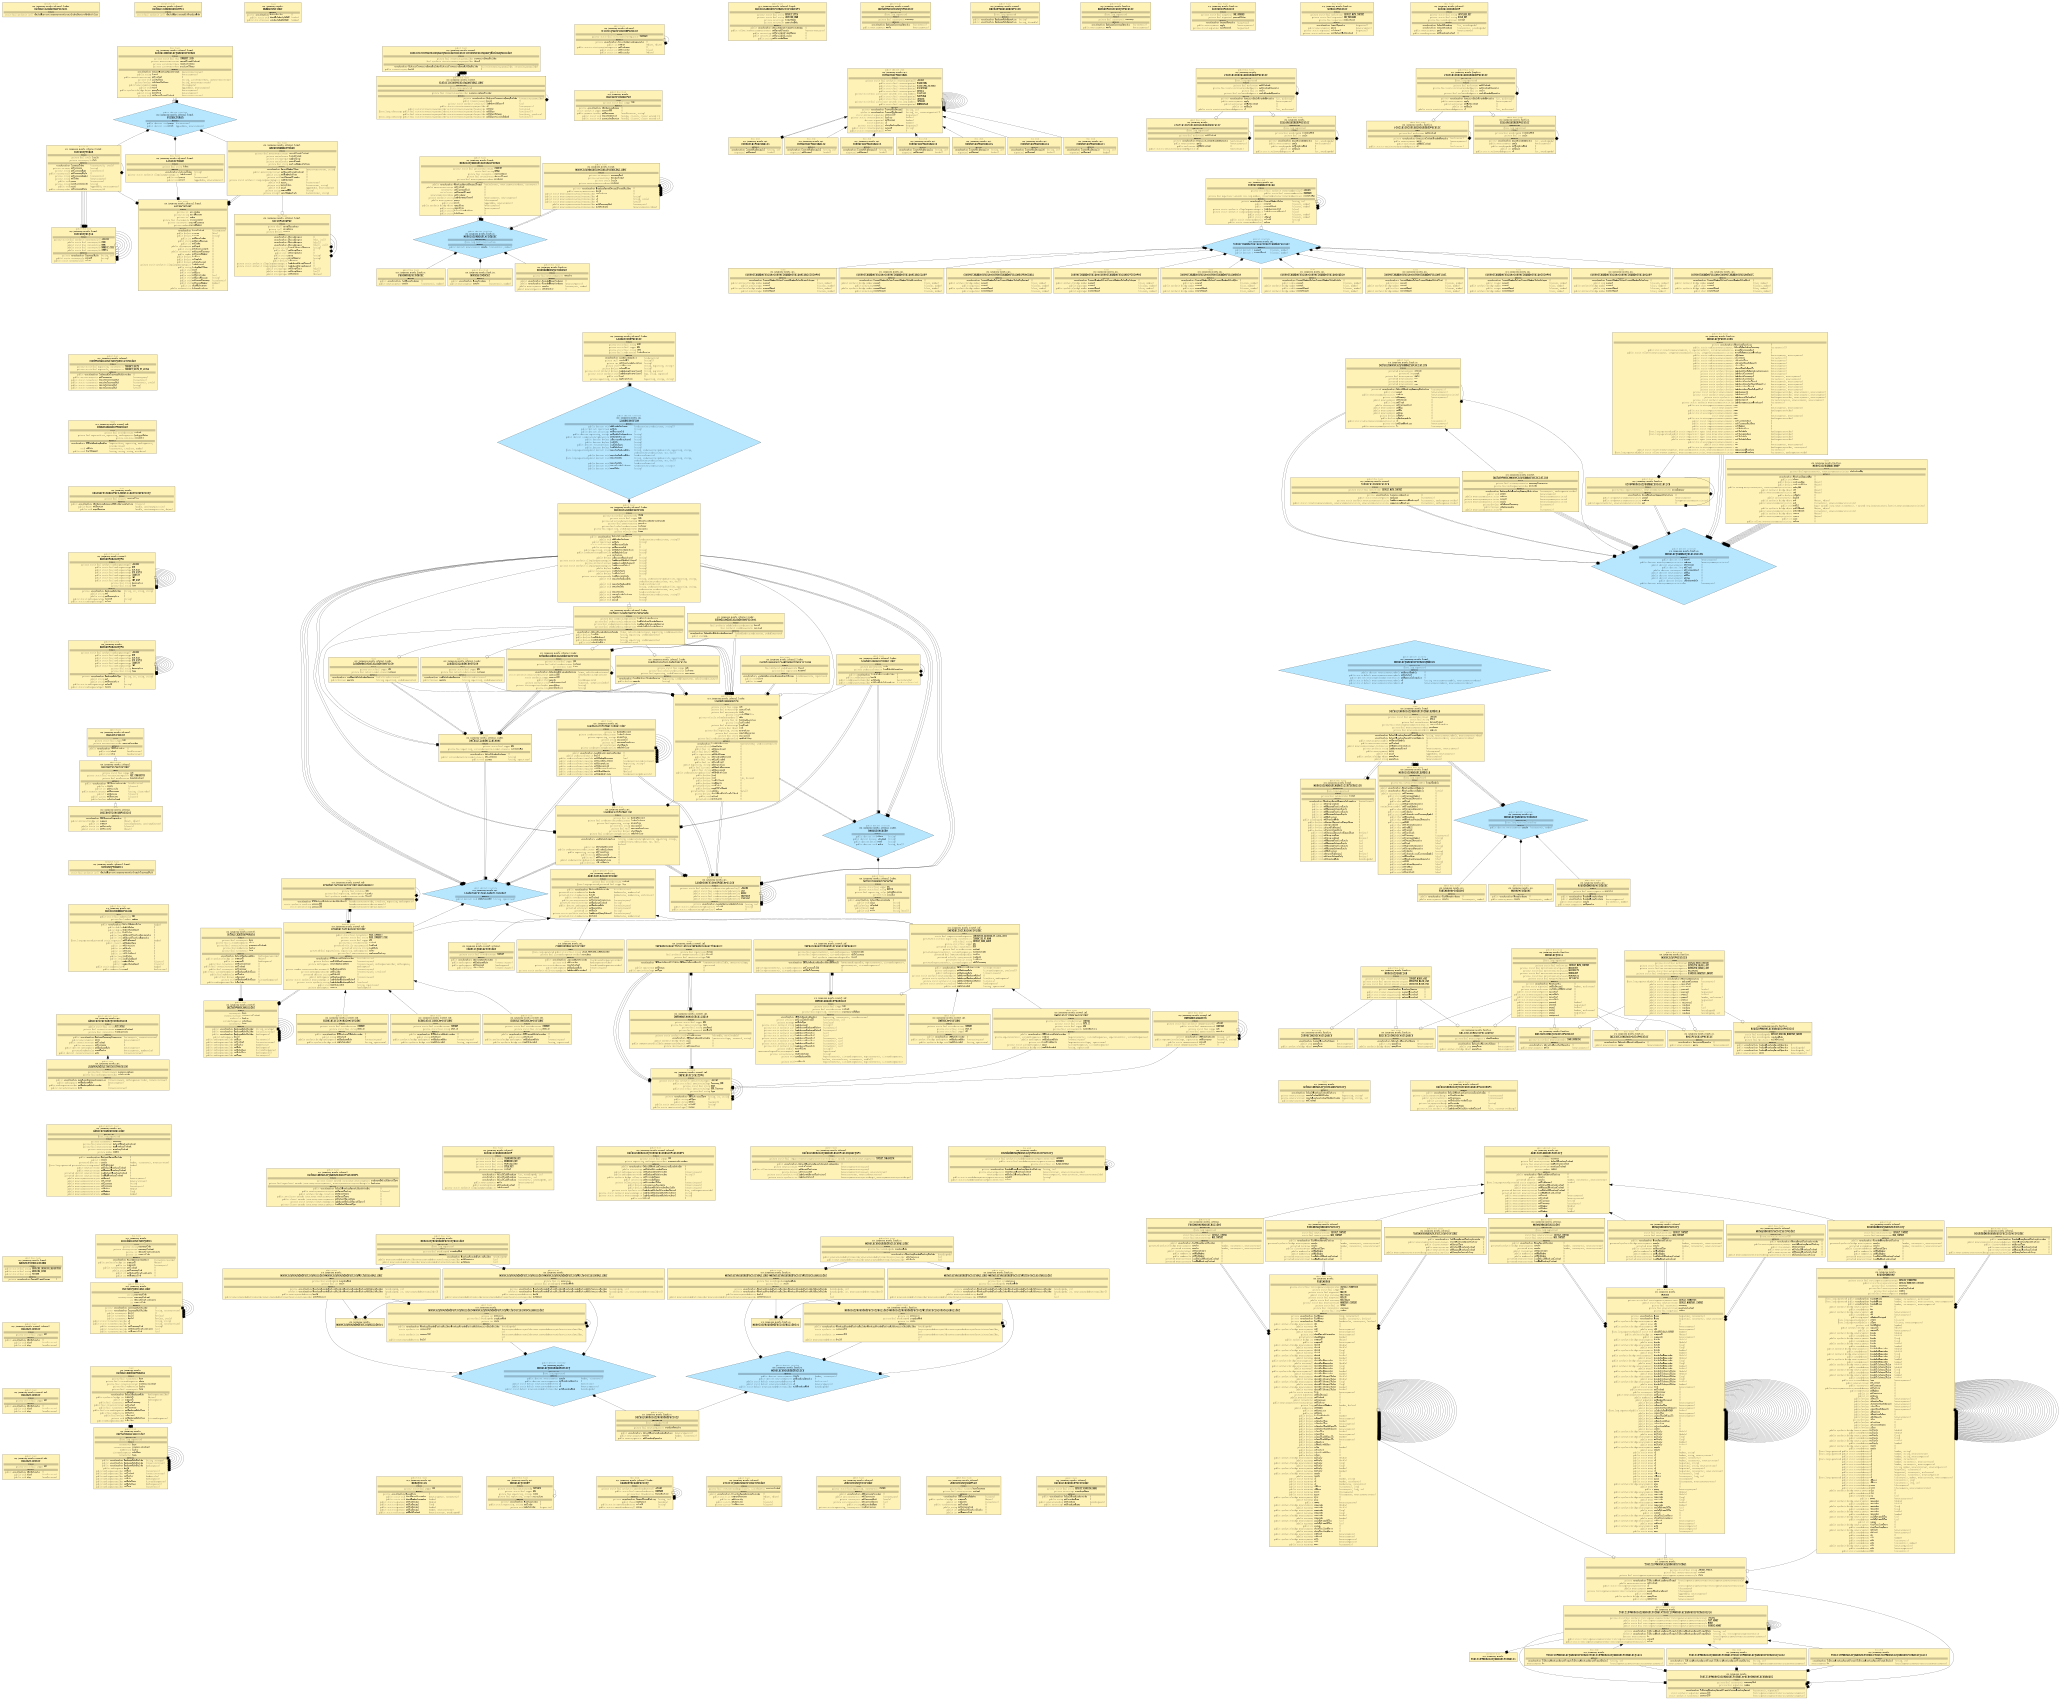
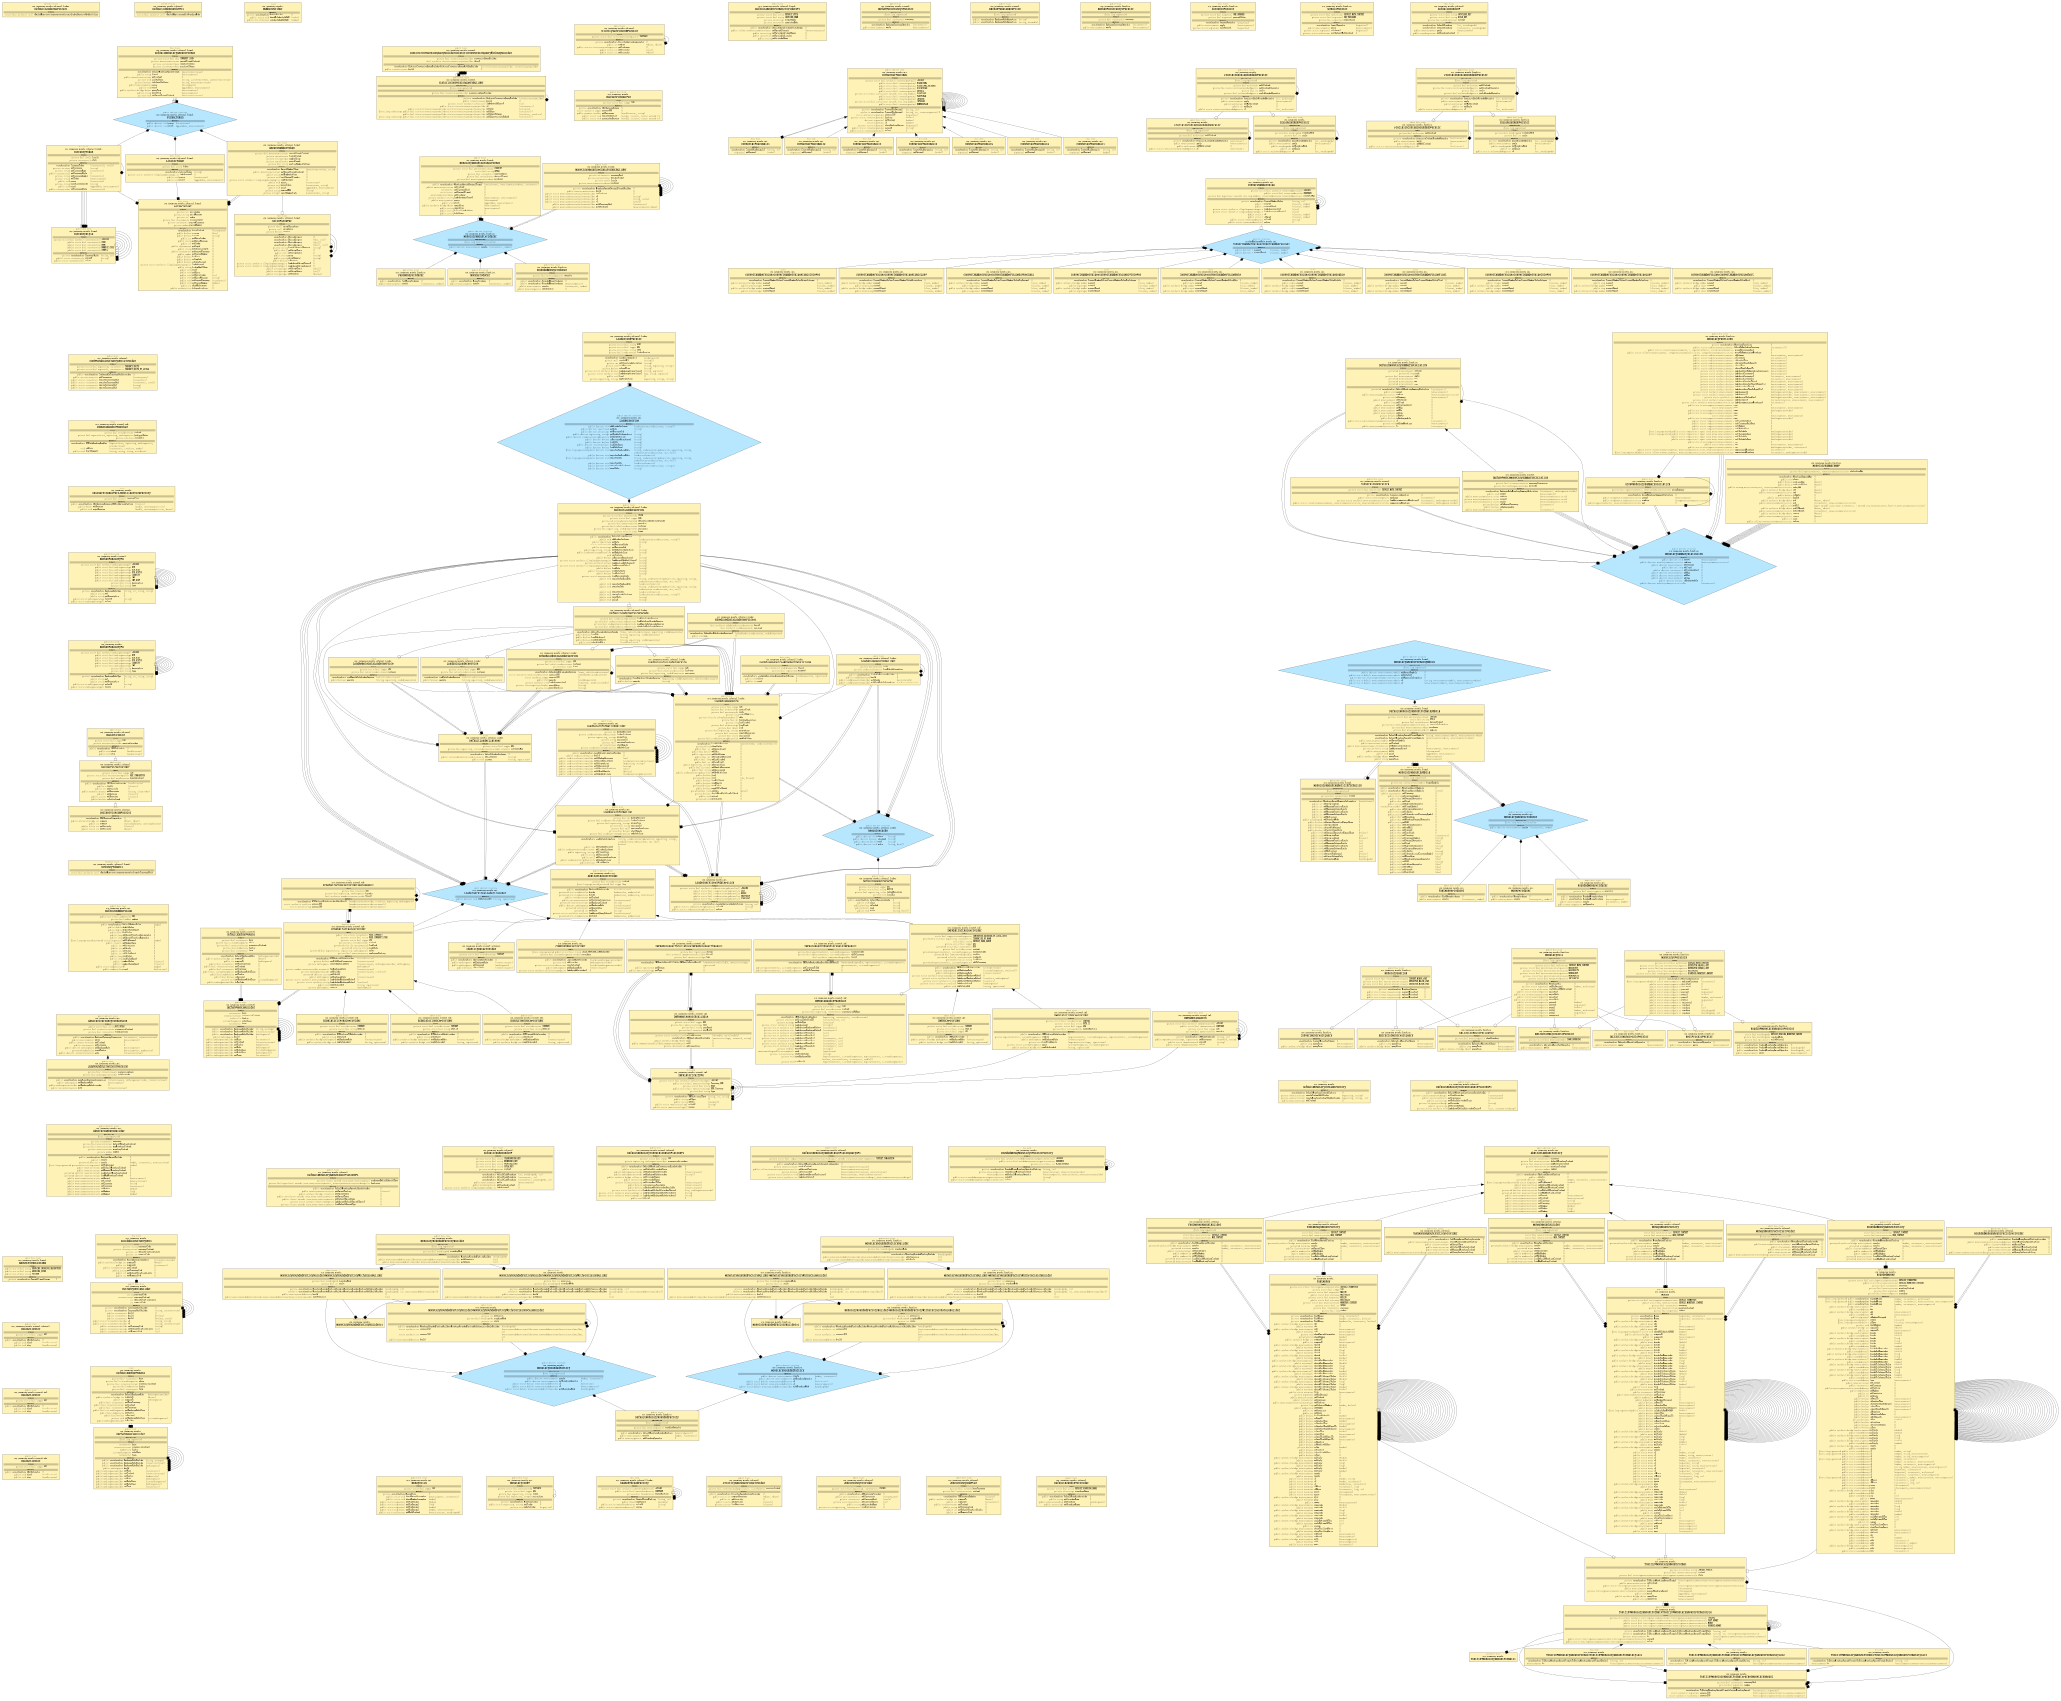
(1261, 242) -> (1261, 242)
